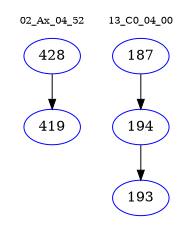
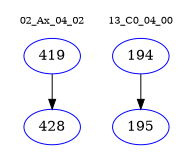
(52, 21) -> (52, 21)
(141, 56) -> none
(52, 87) -> (52, 87)
(141, 198) -> (141, 127)
